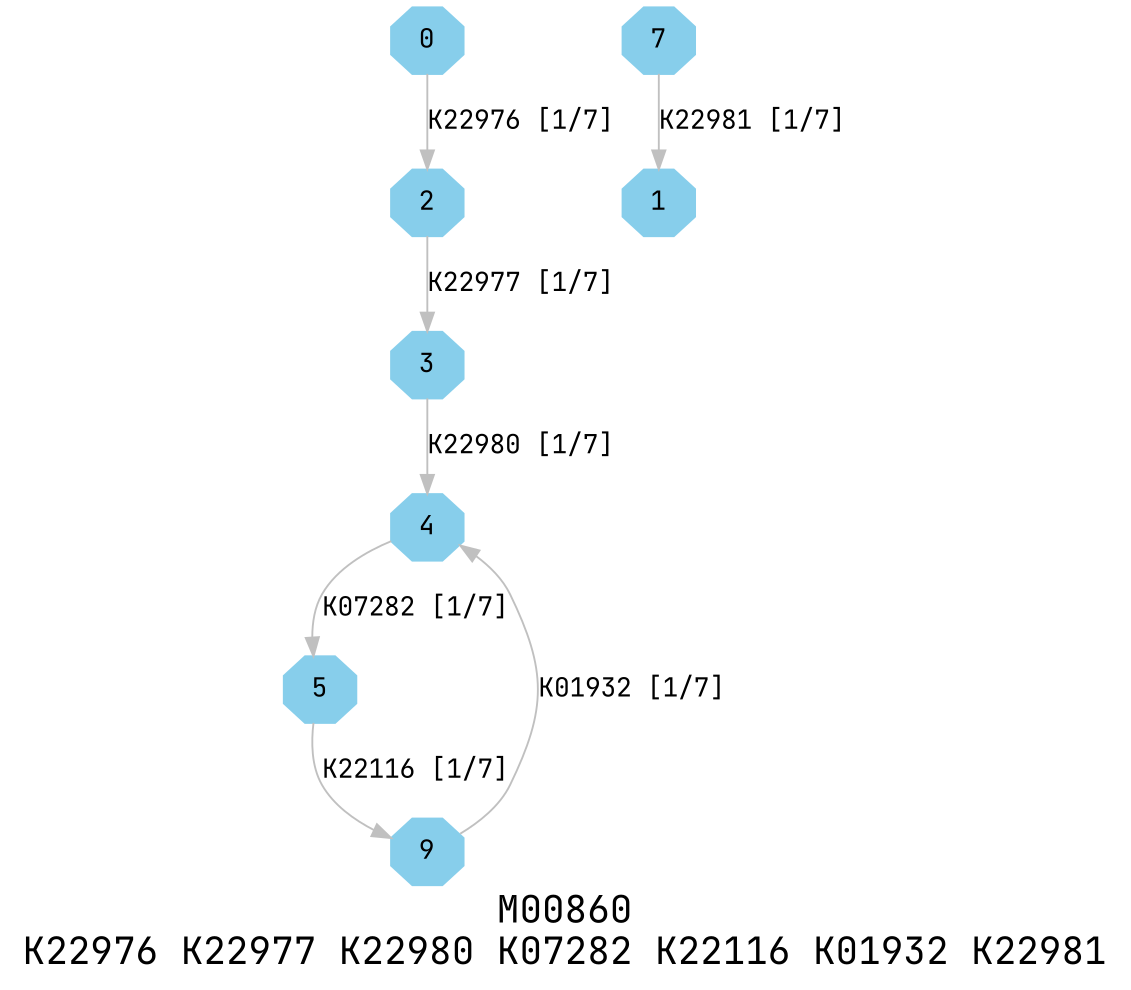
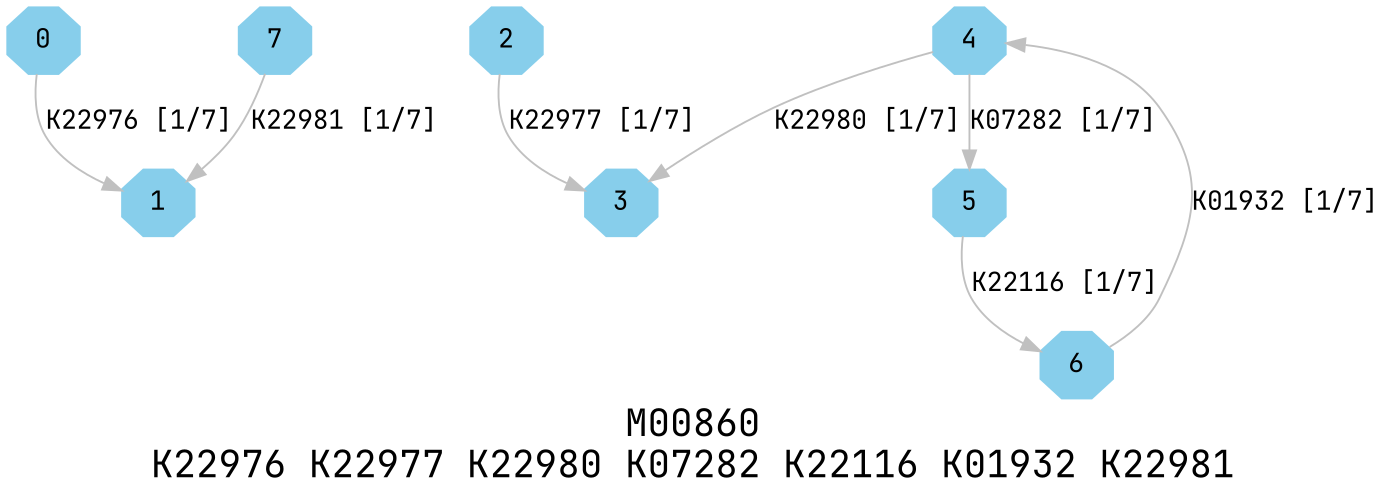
(427, 112) -> (49, 141)
(427, 437) -> (794, 99)
(427, 852) -> (1077, 365)
